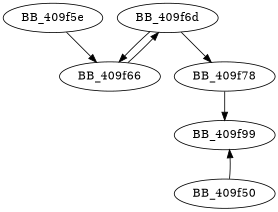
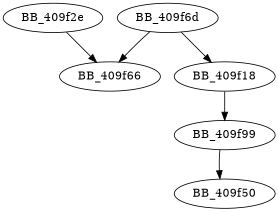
(53, 18) -> (53, 18)
(141, 51) -> none
(225, 77) -> (225, 77)
(230, 168) -> (219, 160)
